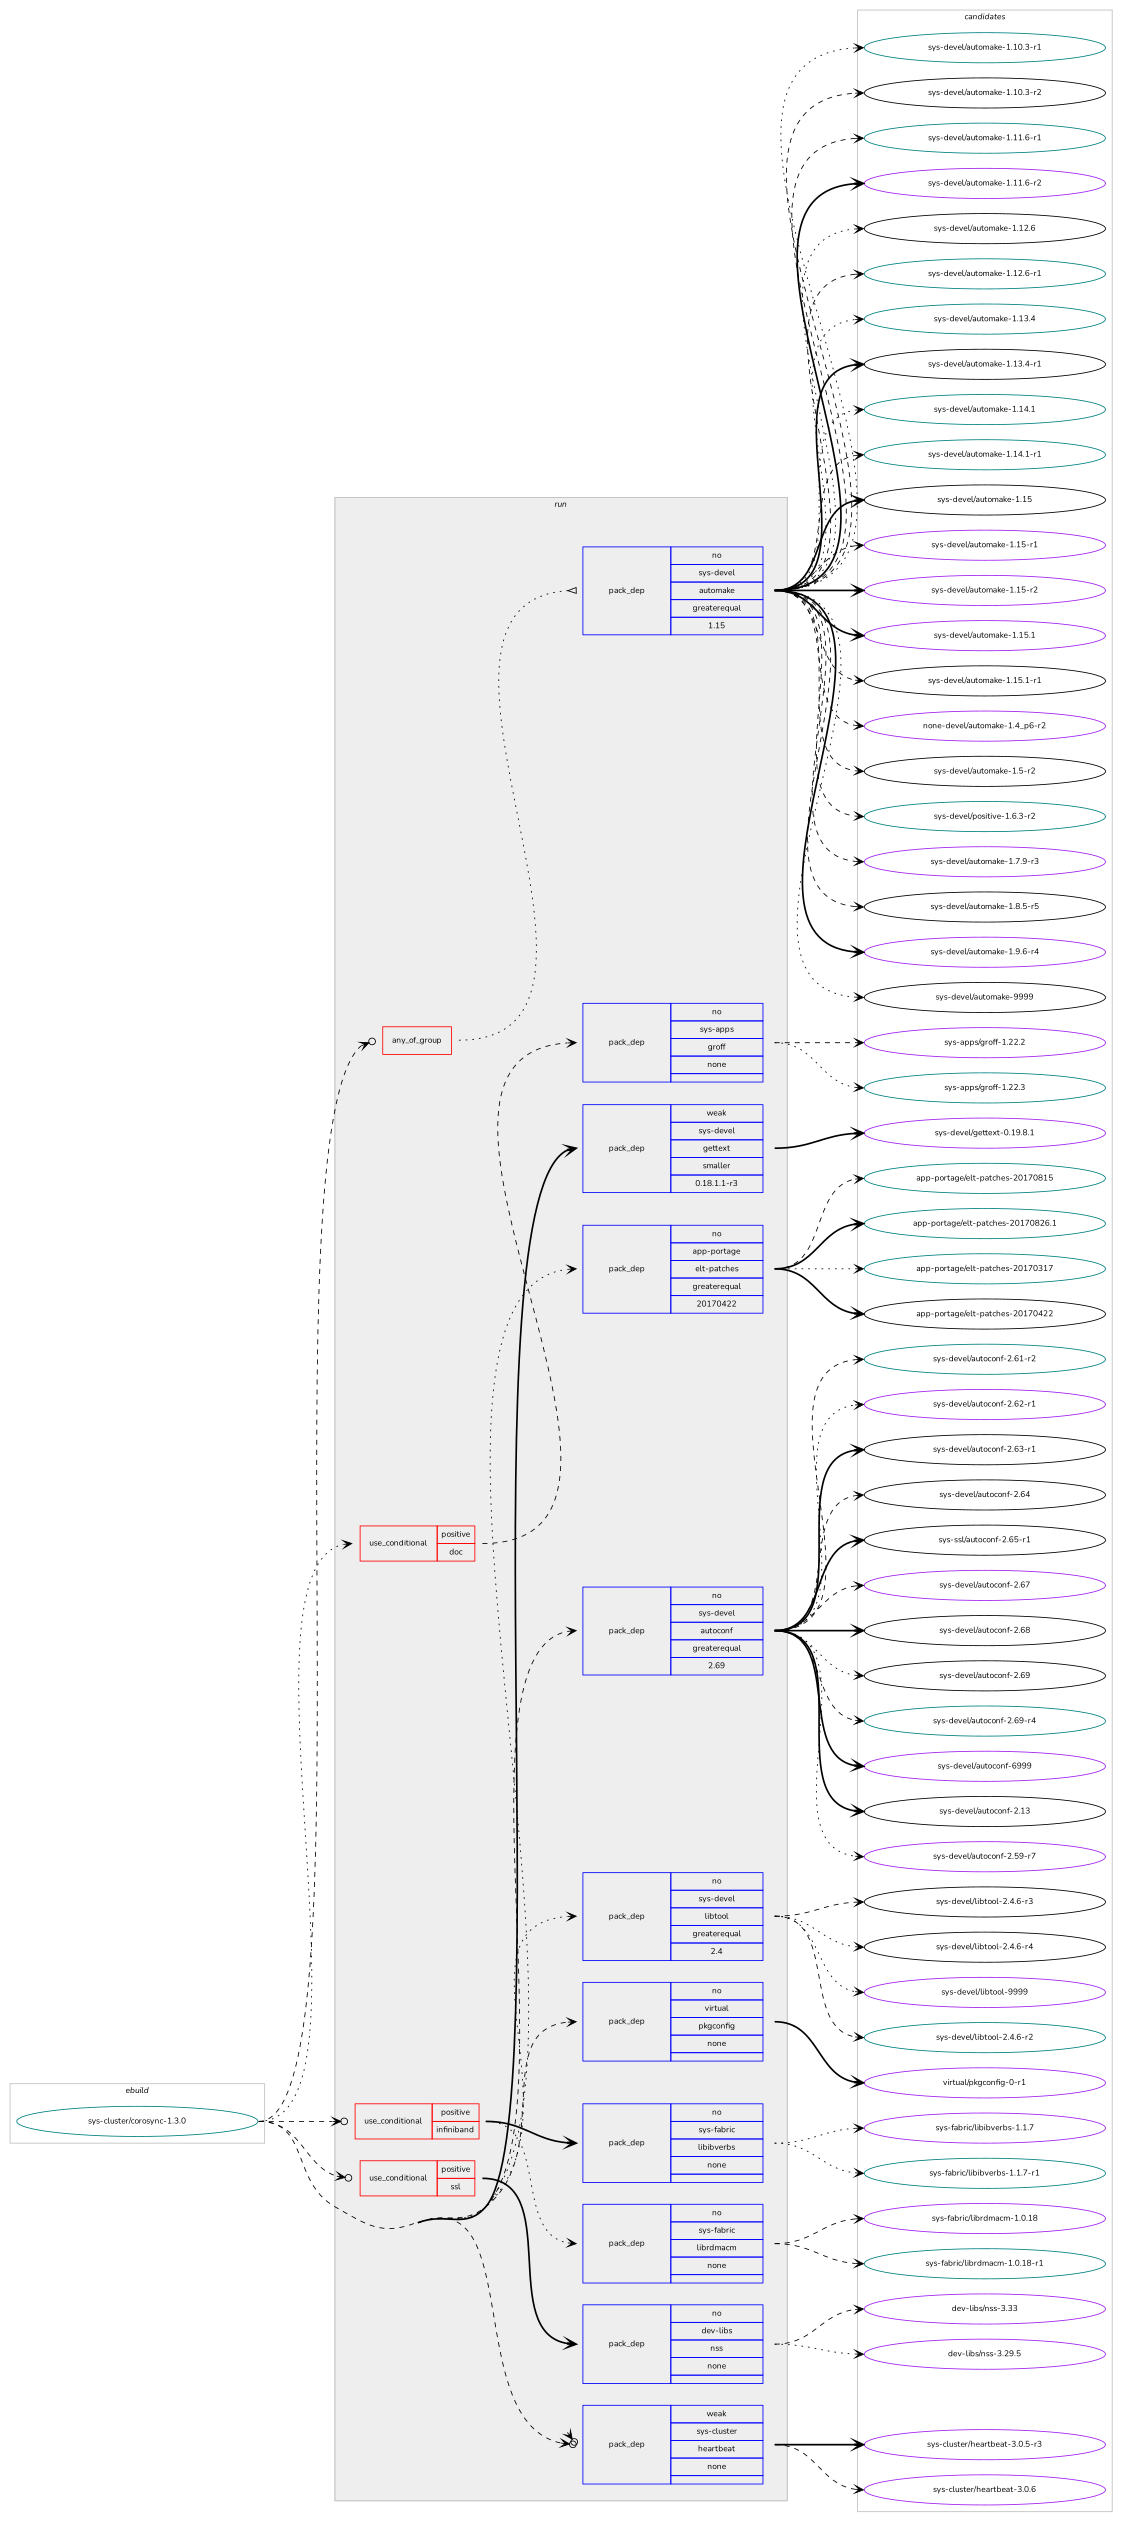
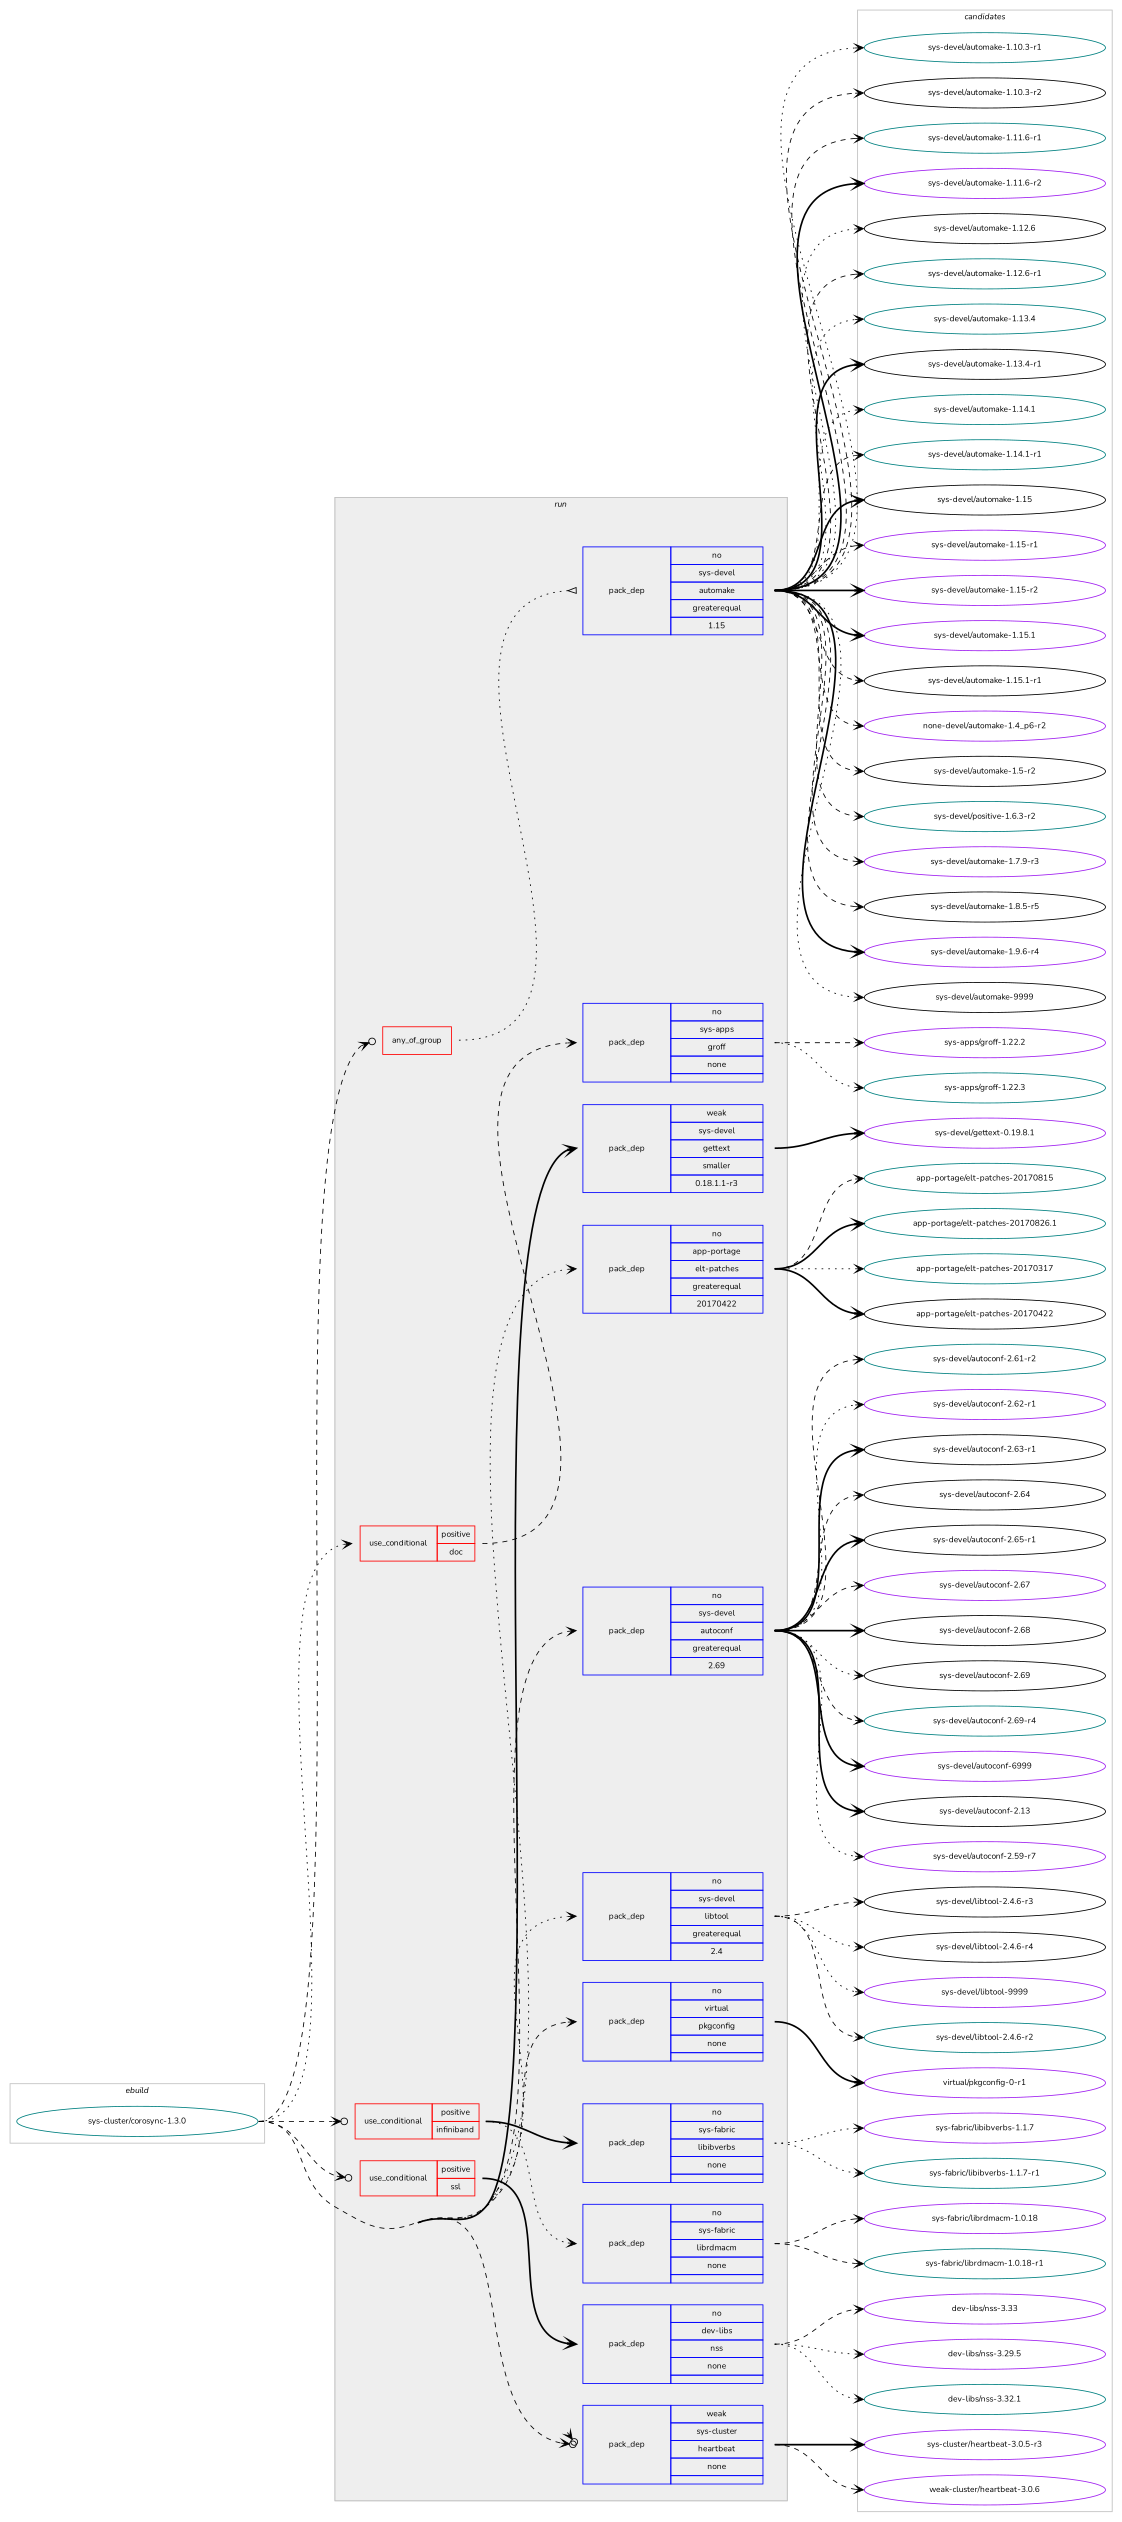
(985, 1540) -> (985, 1540)
none -> (985, 2399)
(985, 2490) -> (985, 2490)
